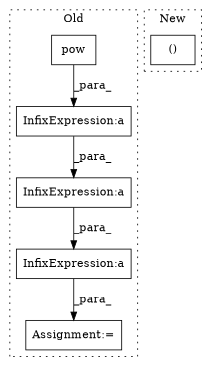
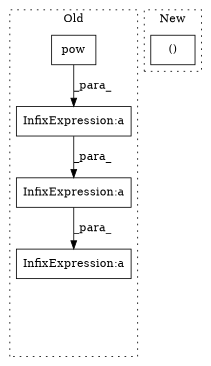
(74, 335) -> none
